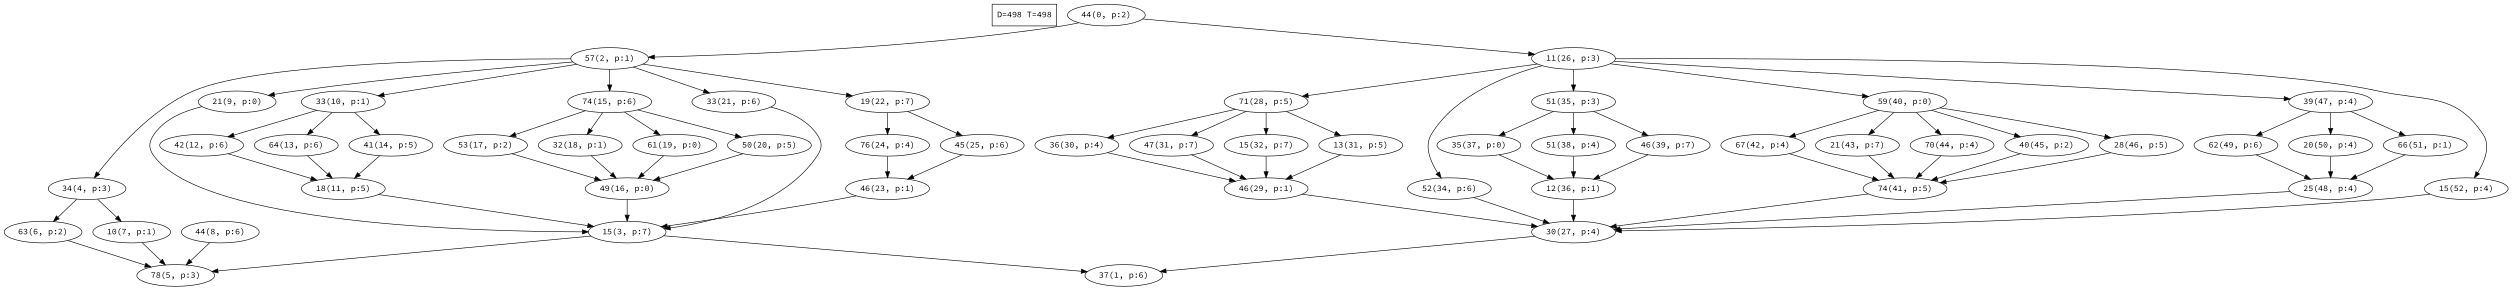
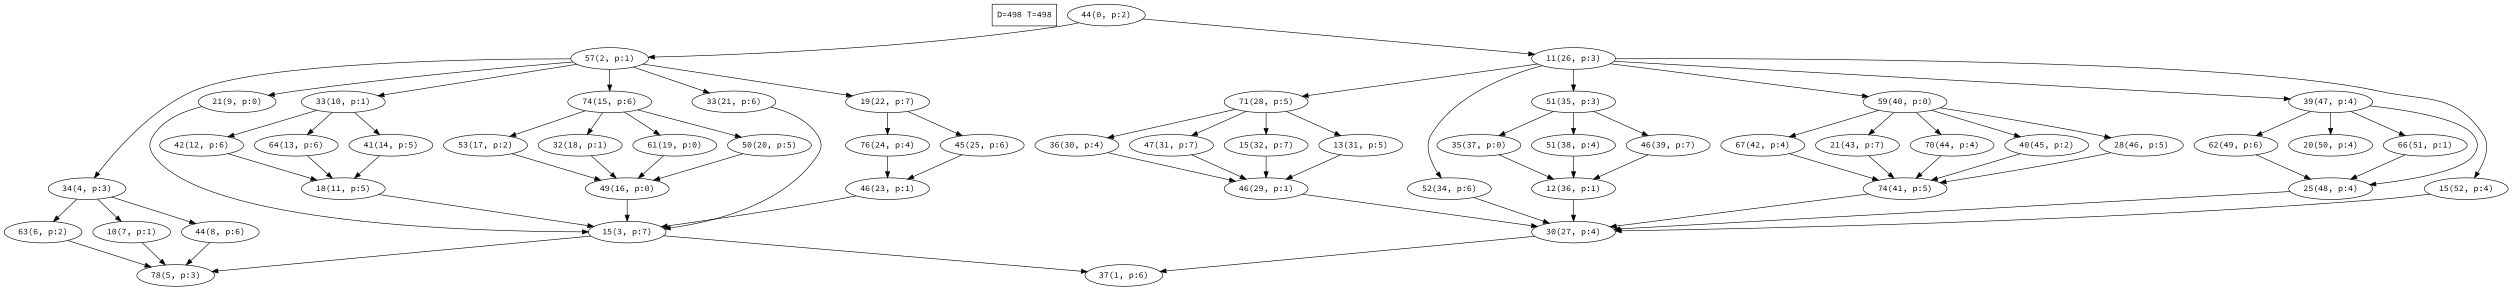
(2331, 164) -> (2477, 142)
none -> (151, 209)
